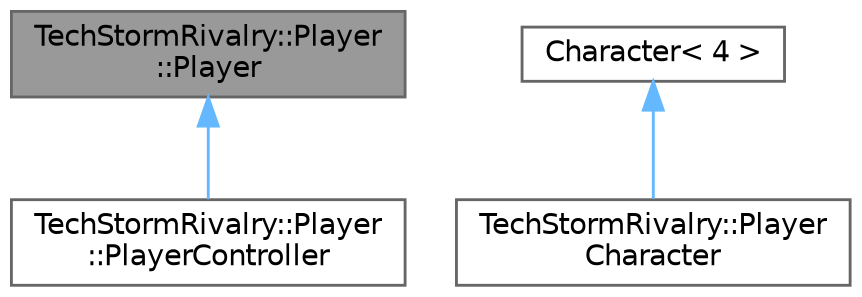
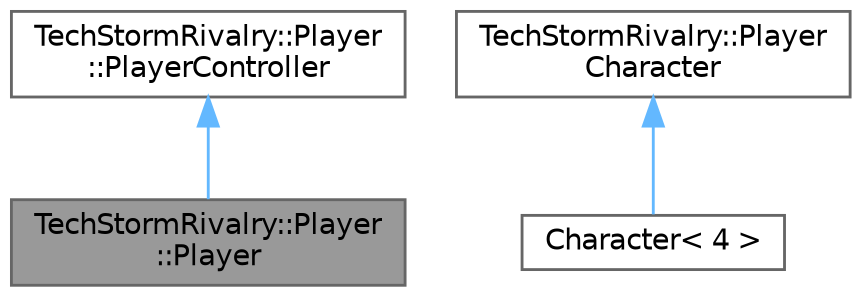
(653, 154) -> (653, 171)
(208, 163) -> (208, 163)
